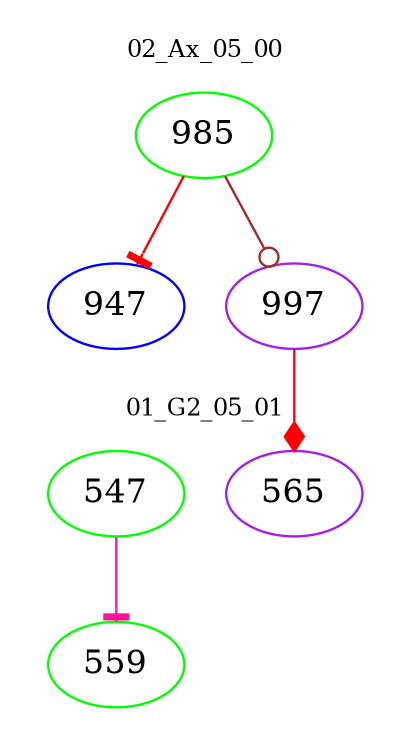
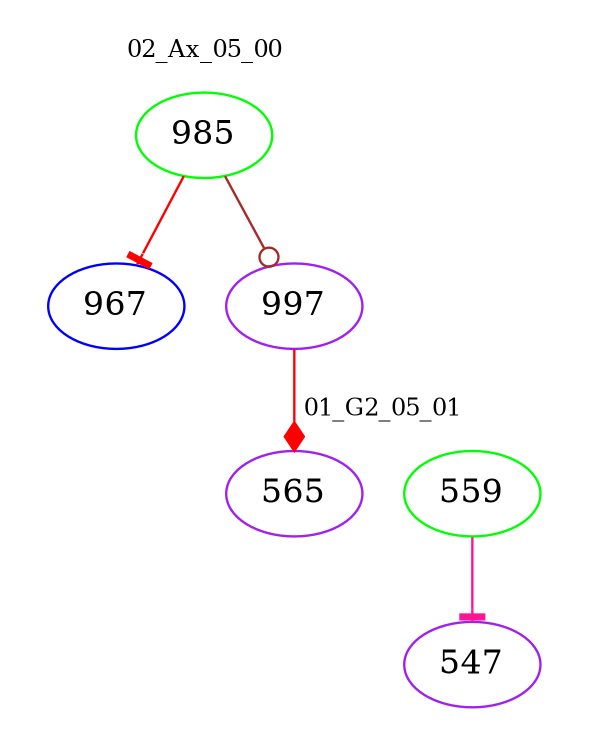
(116, 306) -> (116, 306)
(116, 494) -> (472, 665)
(116, 573) -> (472, 573)
